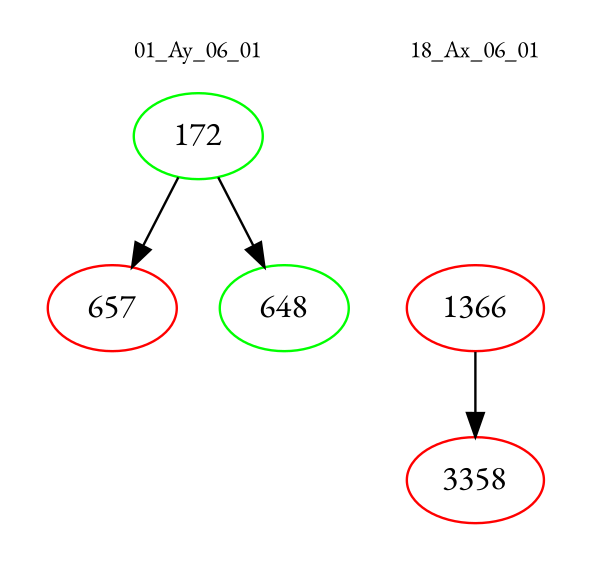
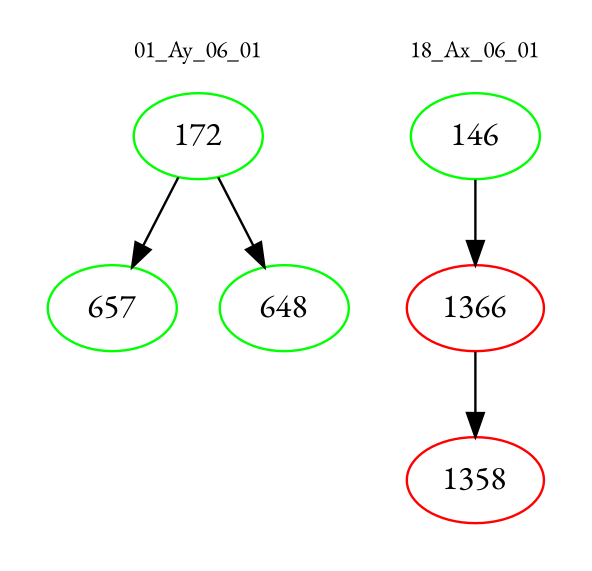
none -> (475, 136)
(112, 308) -> (112, 308)
(475, 480) -> (475, 480)
